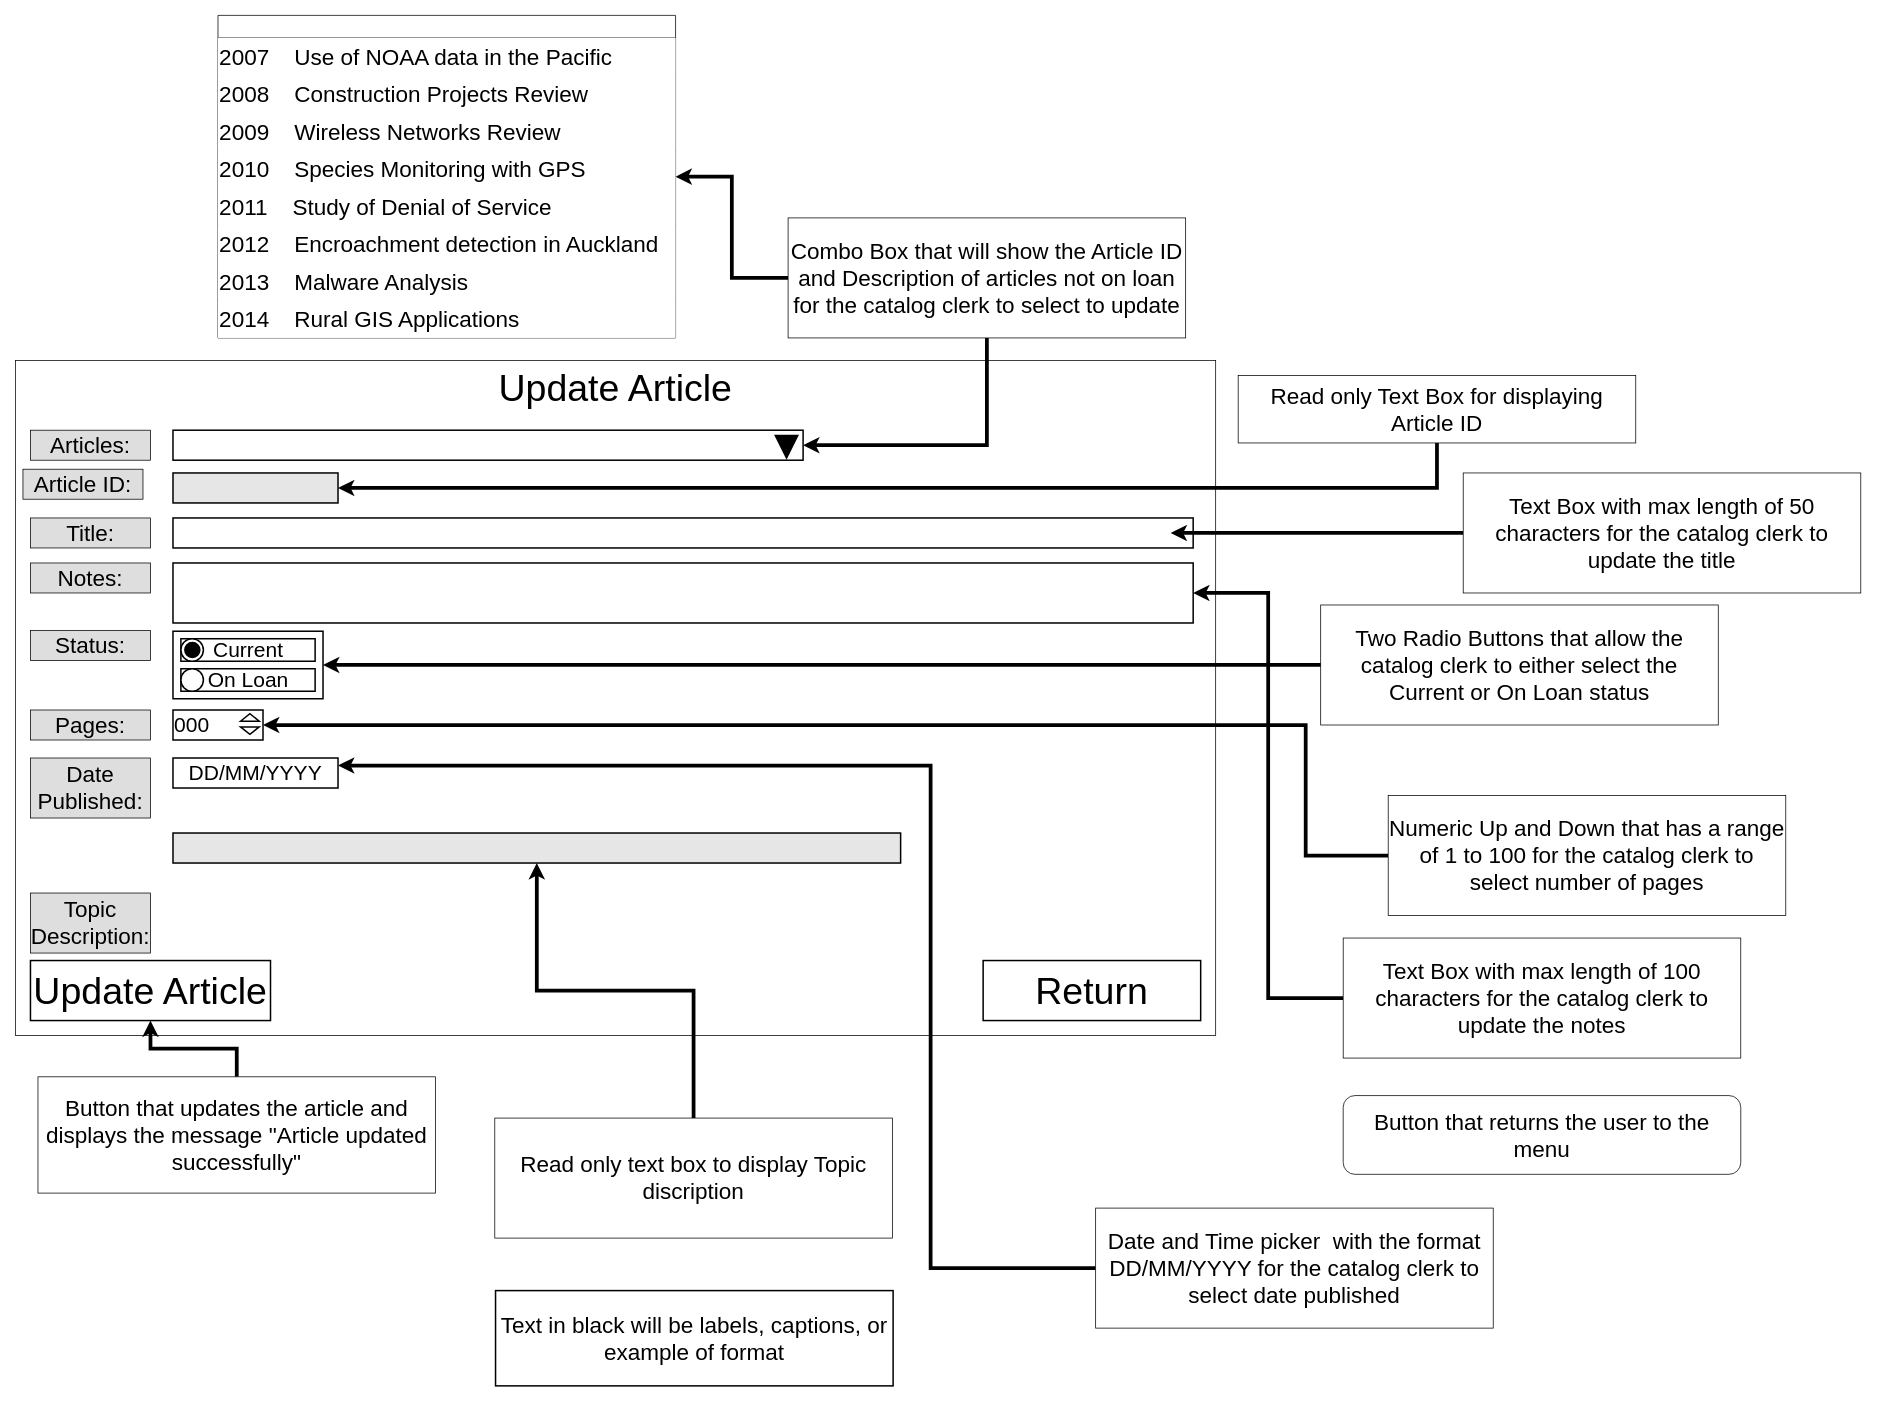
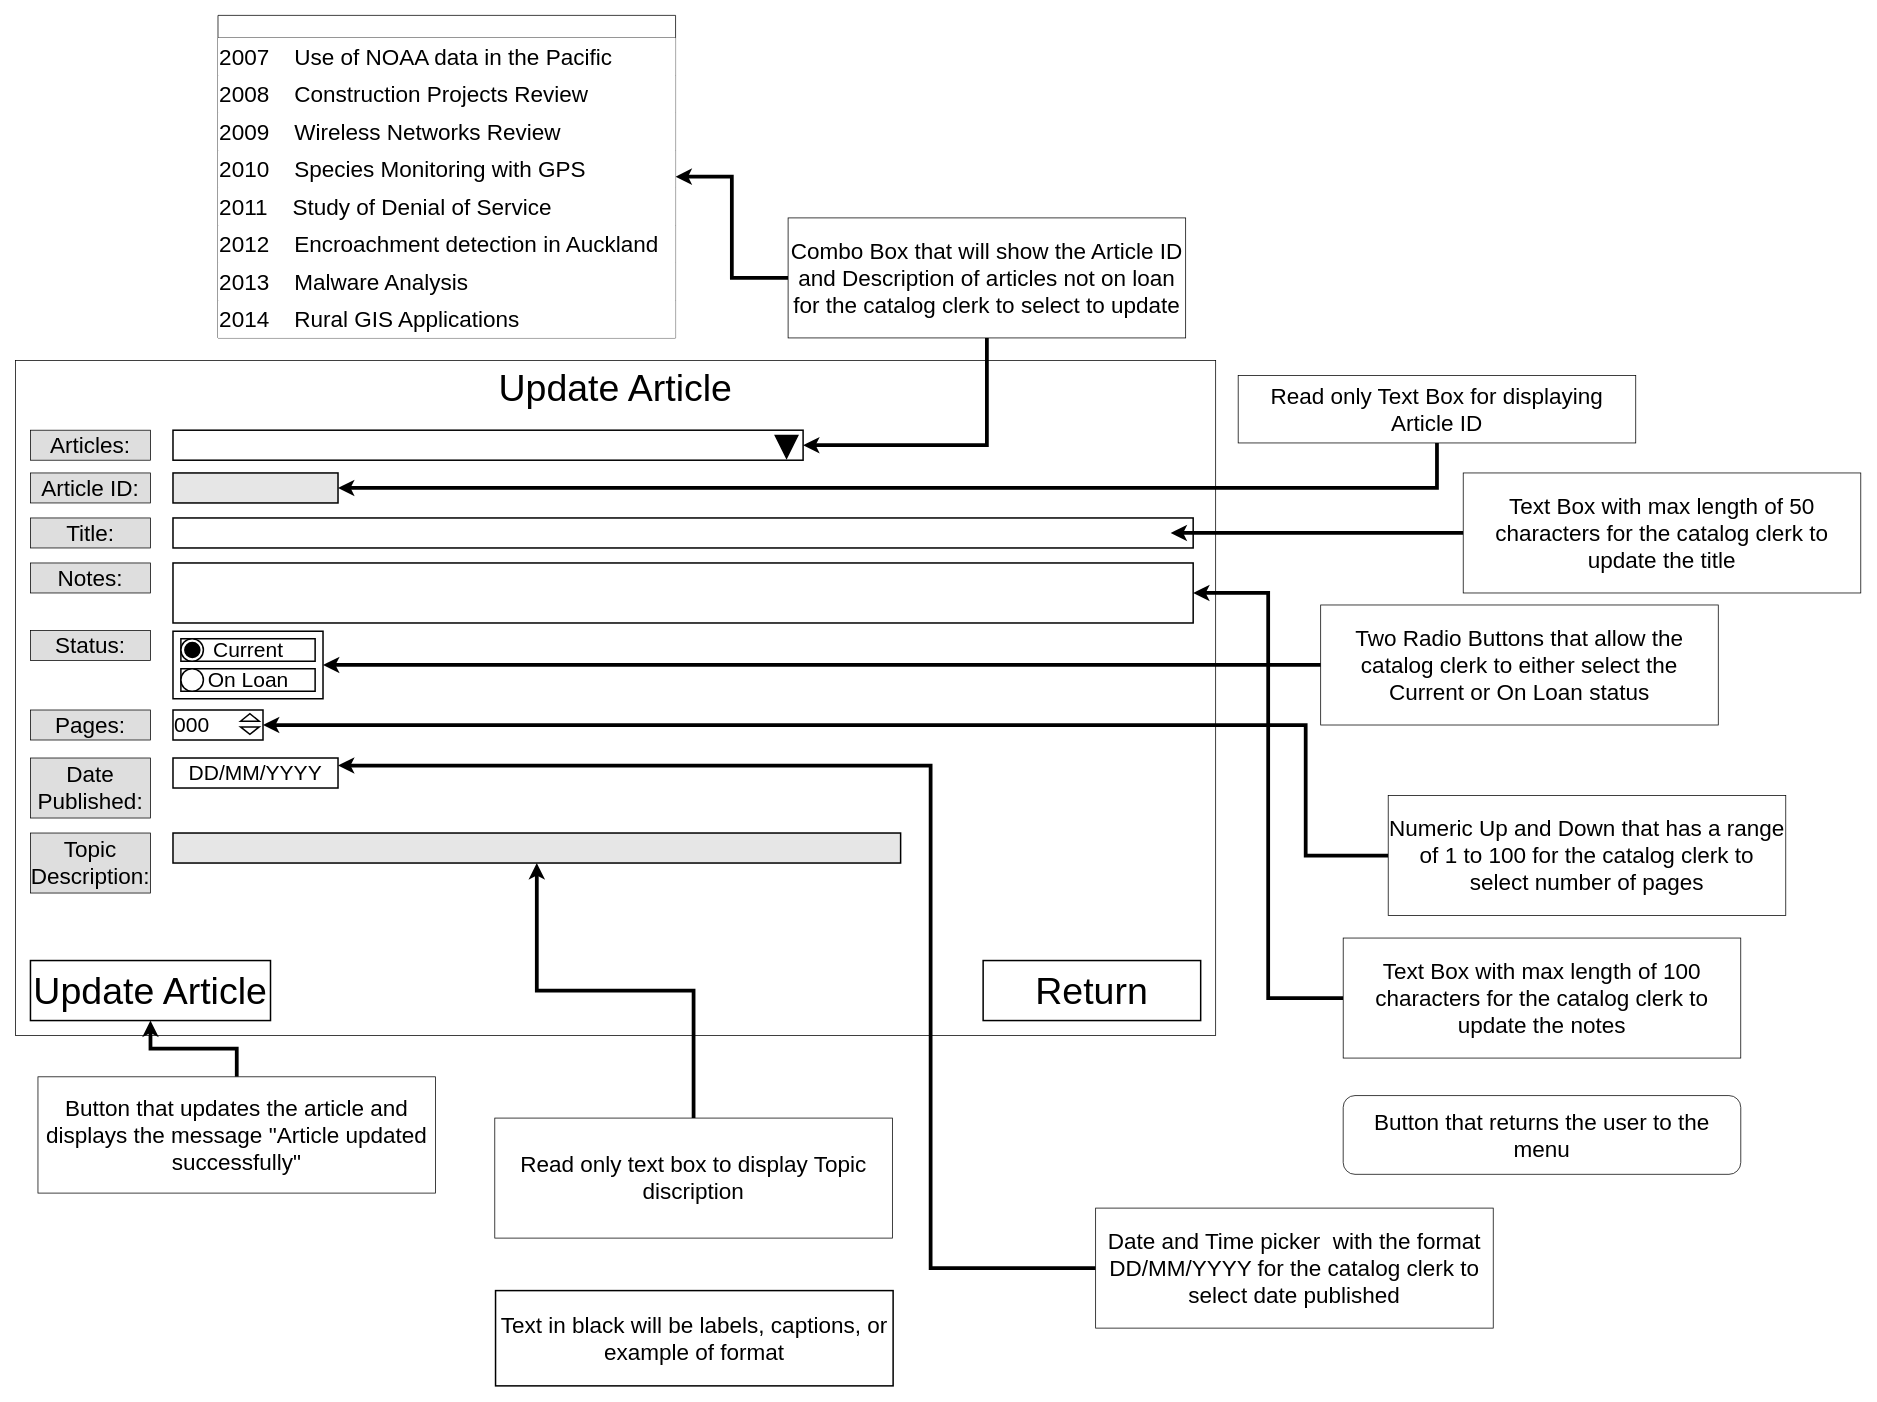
(83, 484) -> (90, 488)
(90, 923) -> (90, 863)
